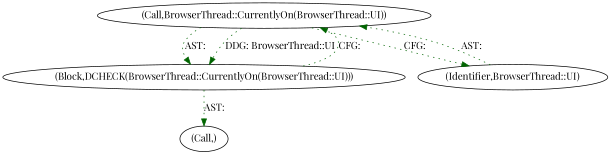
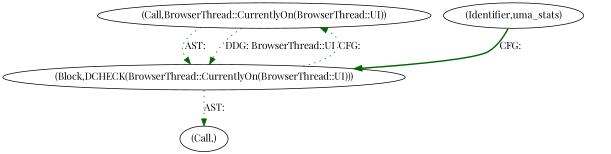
none -> (514, 16)
(513, 77) -> none
